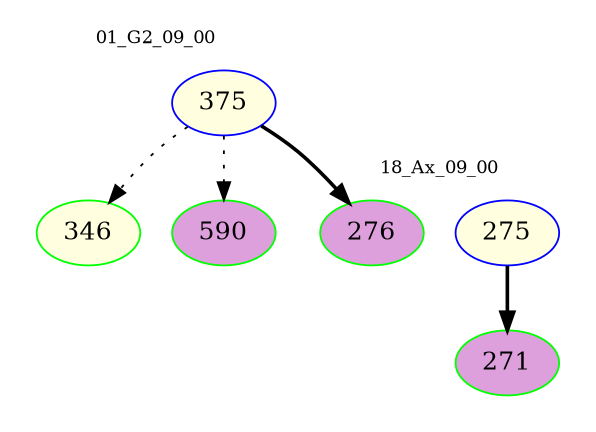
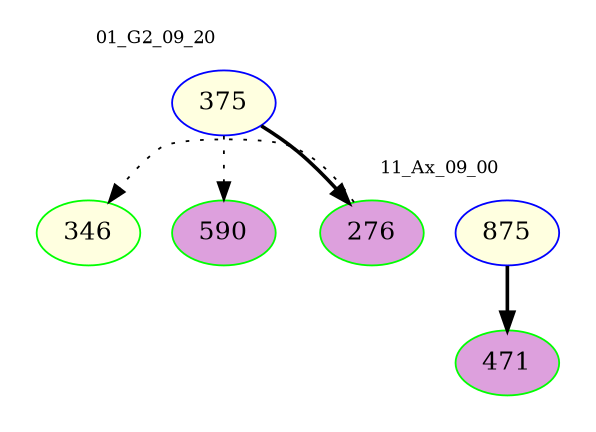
(156, 39) -> (156, 39)
(152, 155) -> (240, 140)
(440, 169) -> (440, 169)
(507, 233) -> (507, 233)
(507, 363) -> (507, 363)
